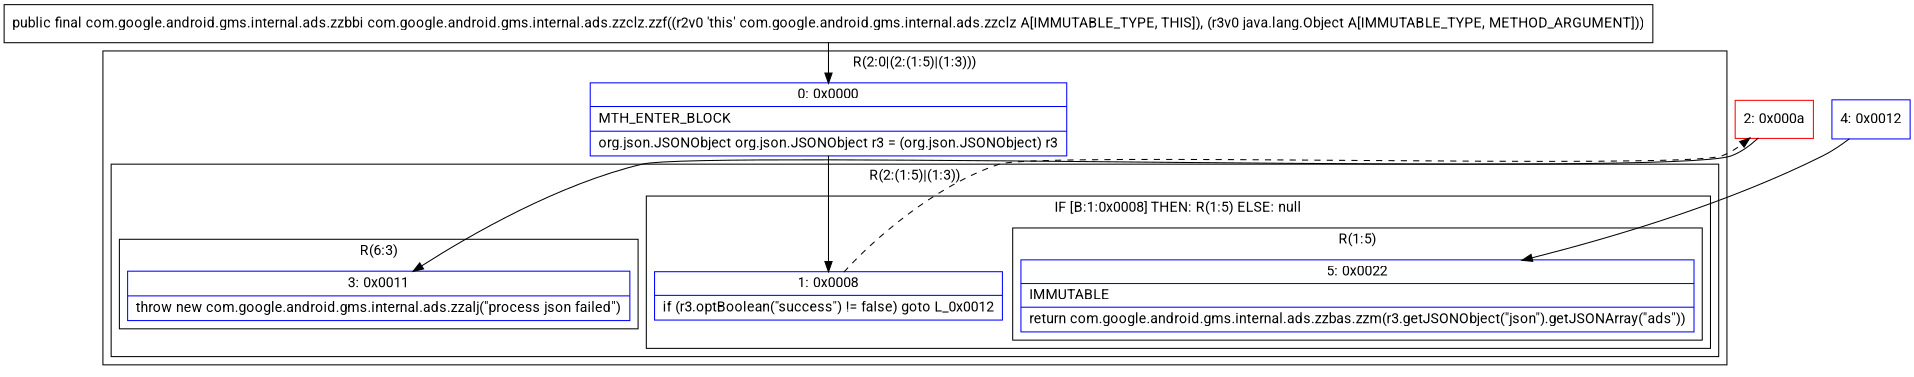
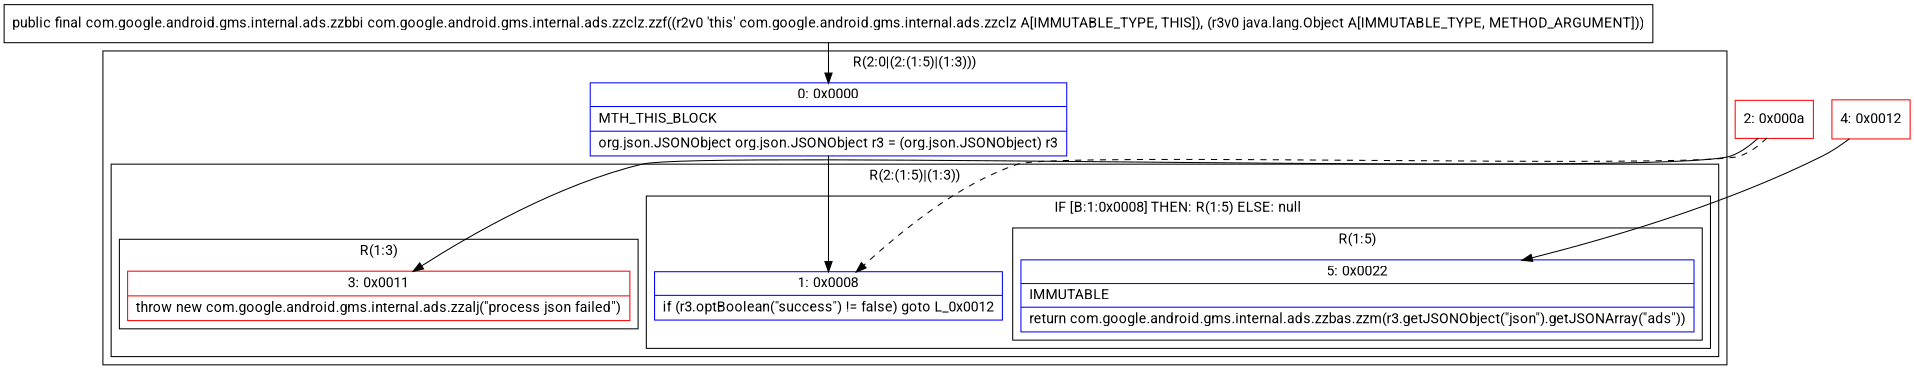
(665, 118) -> (658, 118)
(1871, 119) -> (1871, 119)
(1277, 160) -> (1303, 160)
(379, 251) -> (379, 251)
(379, 296) -> (379, 296)
